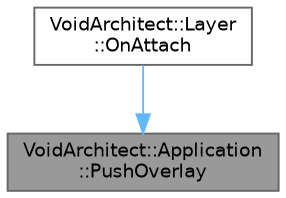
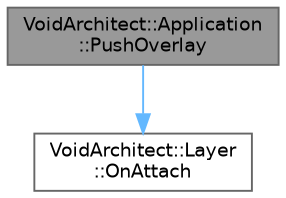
(143, 89) -> (143, 89)
